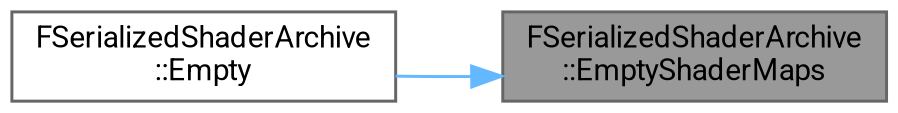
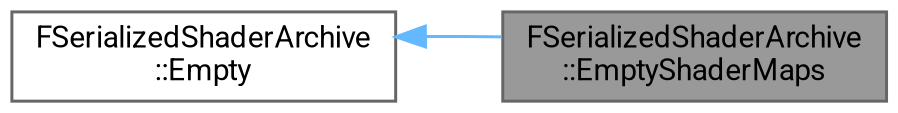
(433, 77) -> (464, 36)
